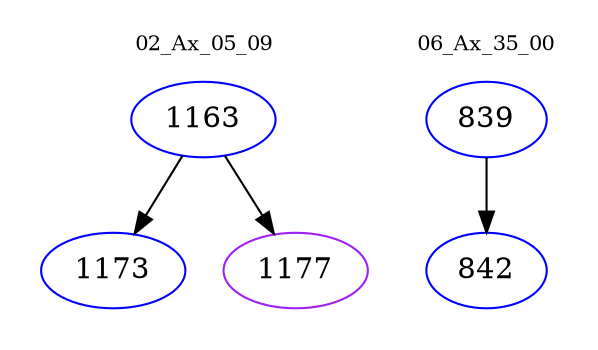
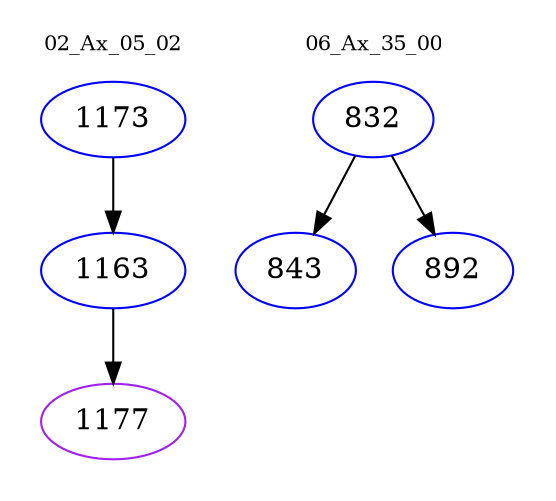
(204, 45) -> (113, 45)
(487, 120) -> (373, 120)
(164, 186) -> (113, 185)
none -> (296, 271)
(487, 271) -> (453, 271)
